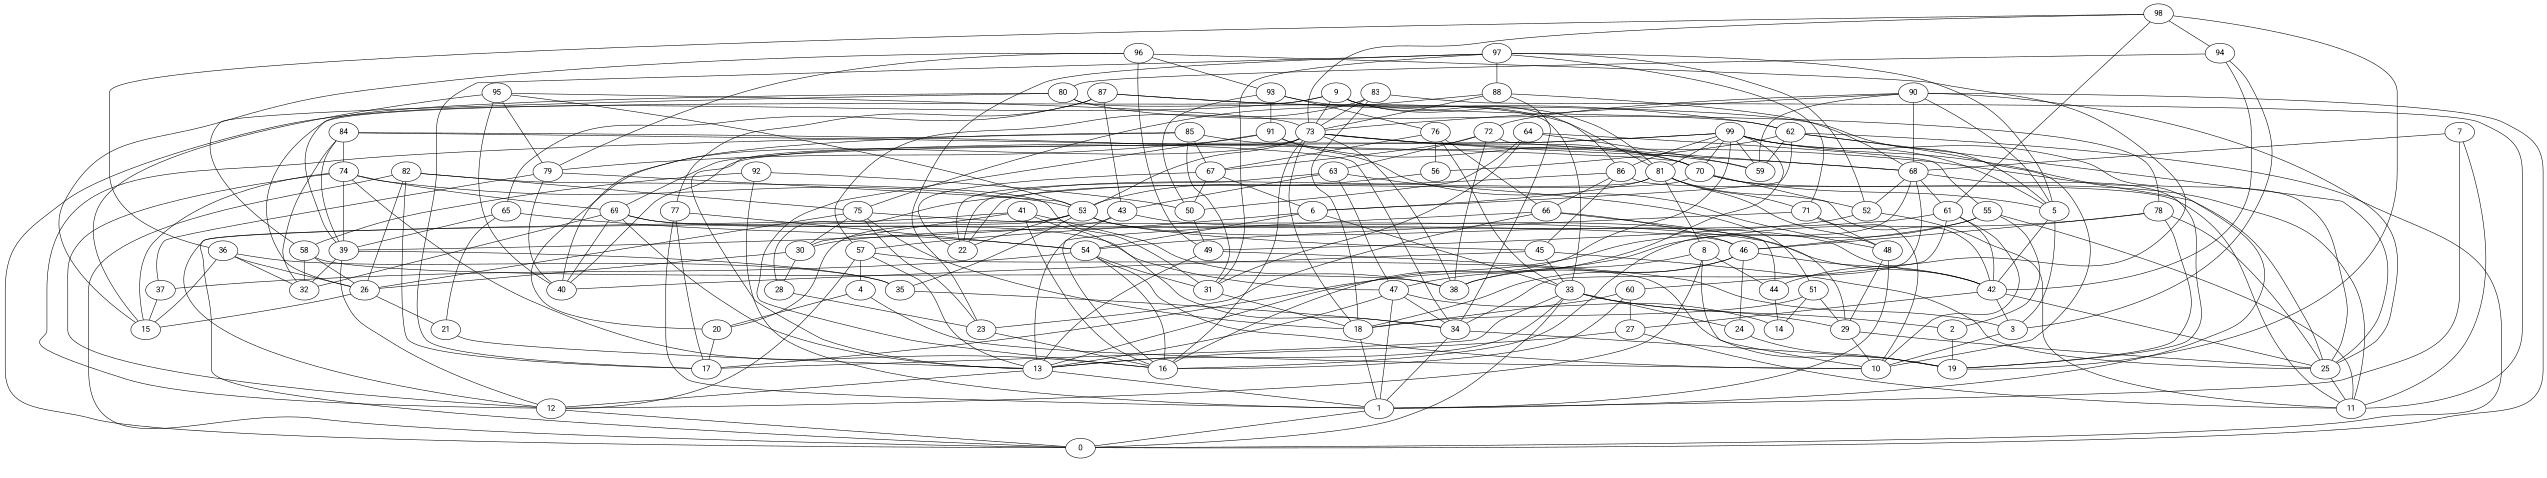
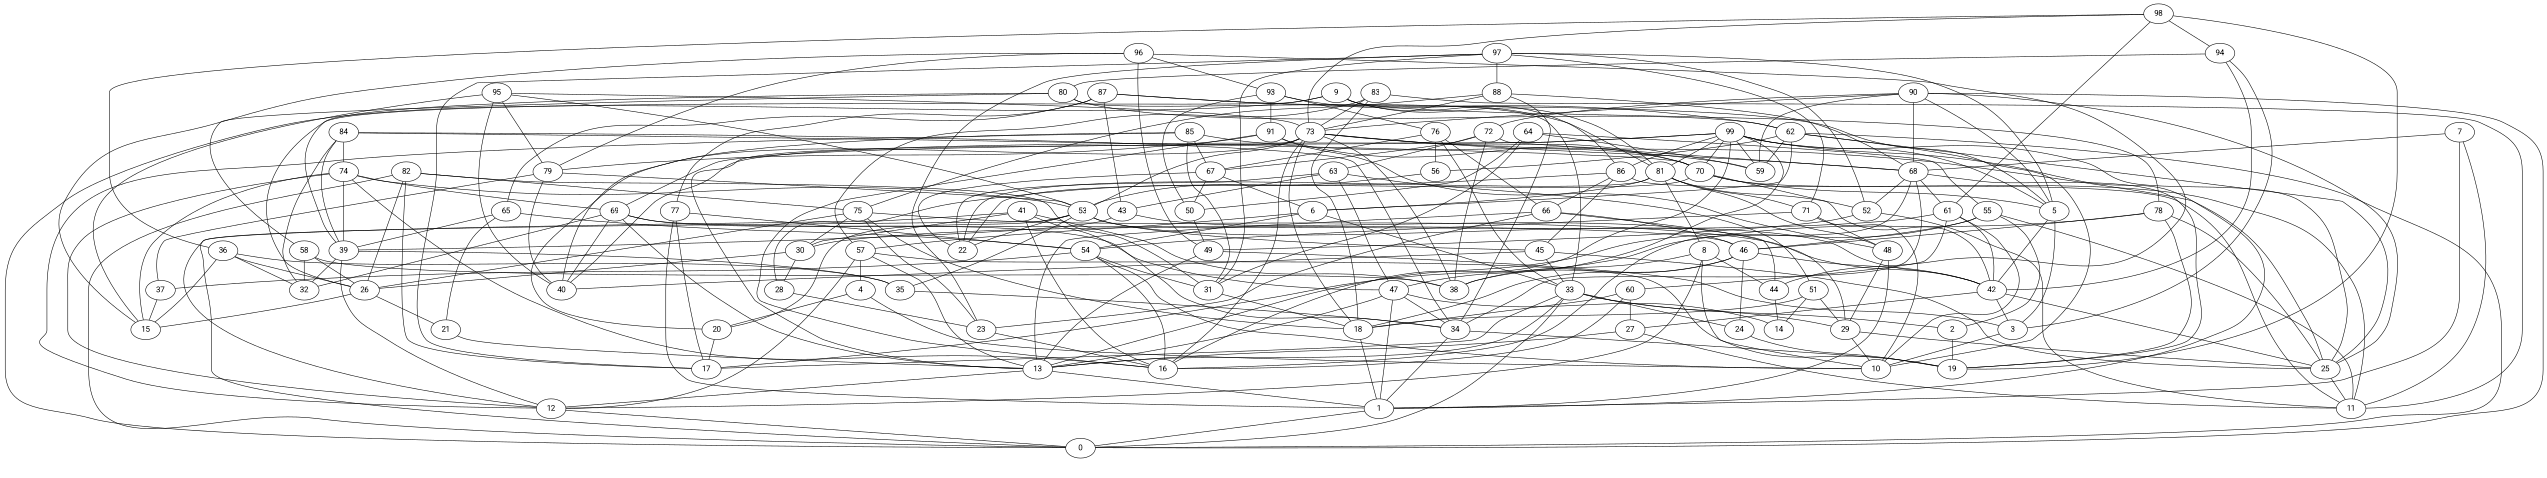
(1323, 114) -> none
(756, 172) -> none
(1081, 289) -> none
